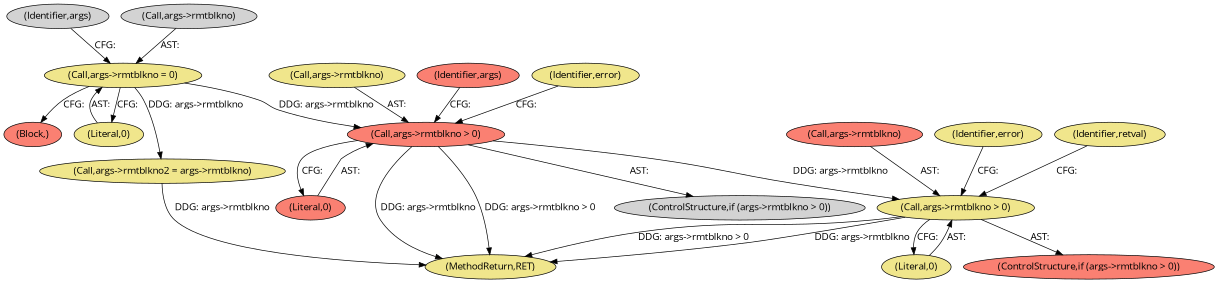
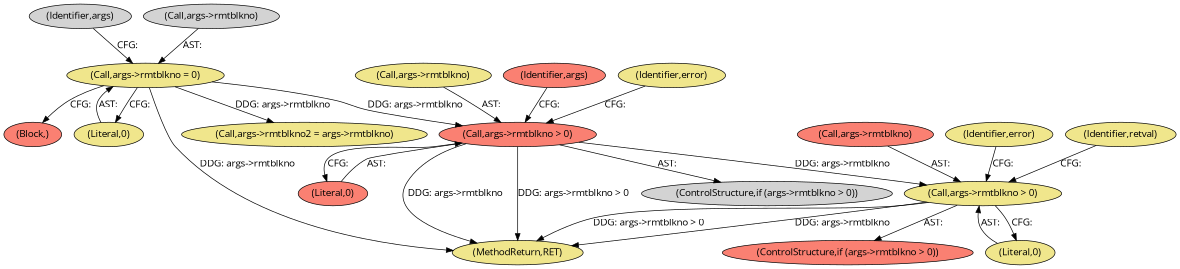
(274, 252) -> (271, 211)
